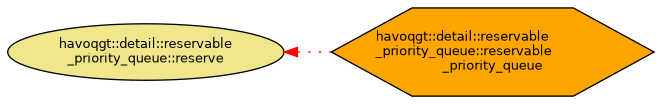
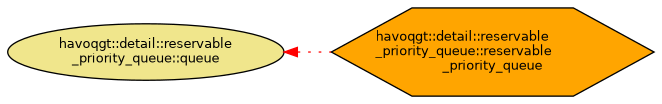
(146, 52) -> (146, 52)
